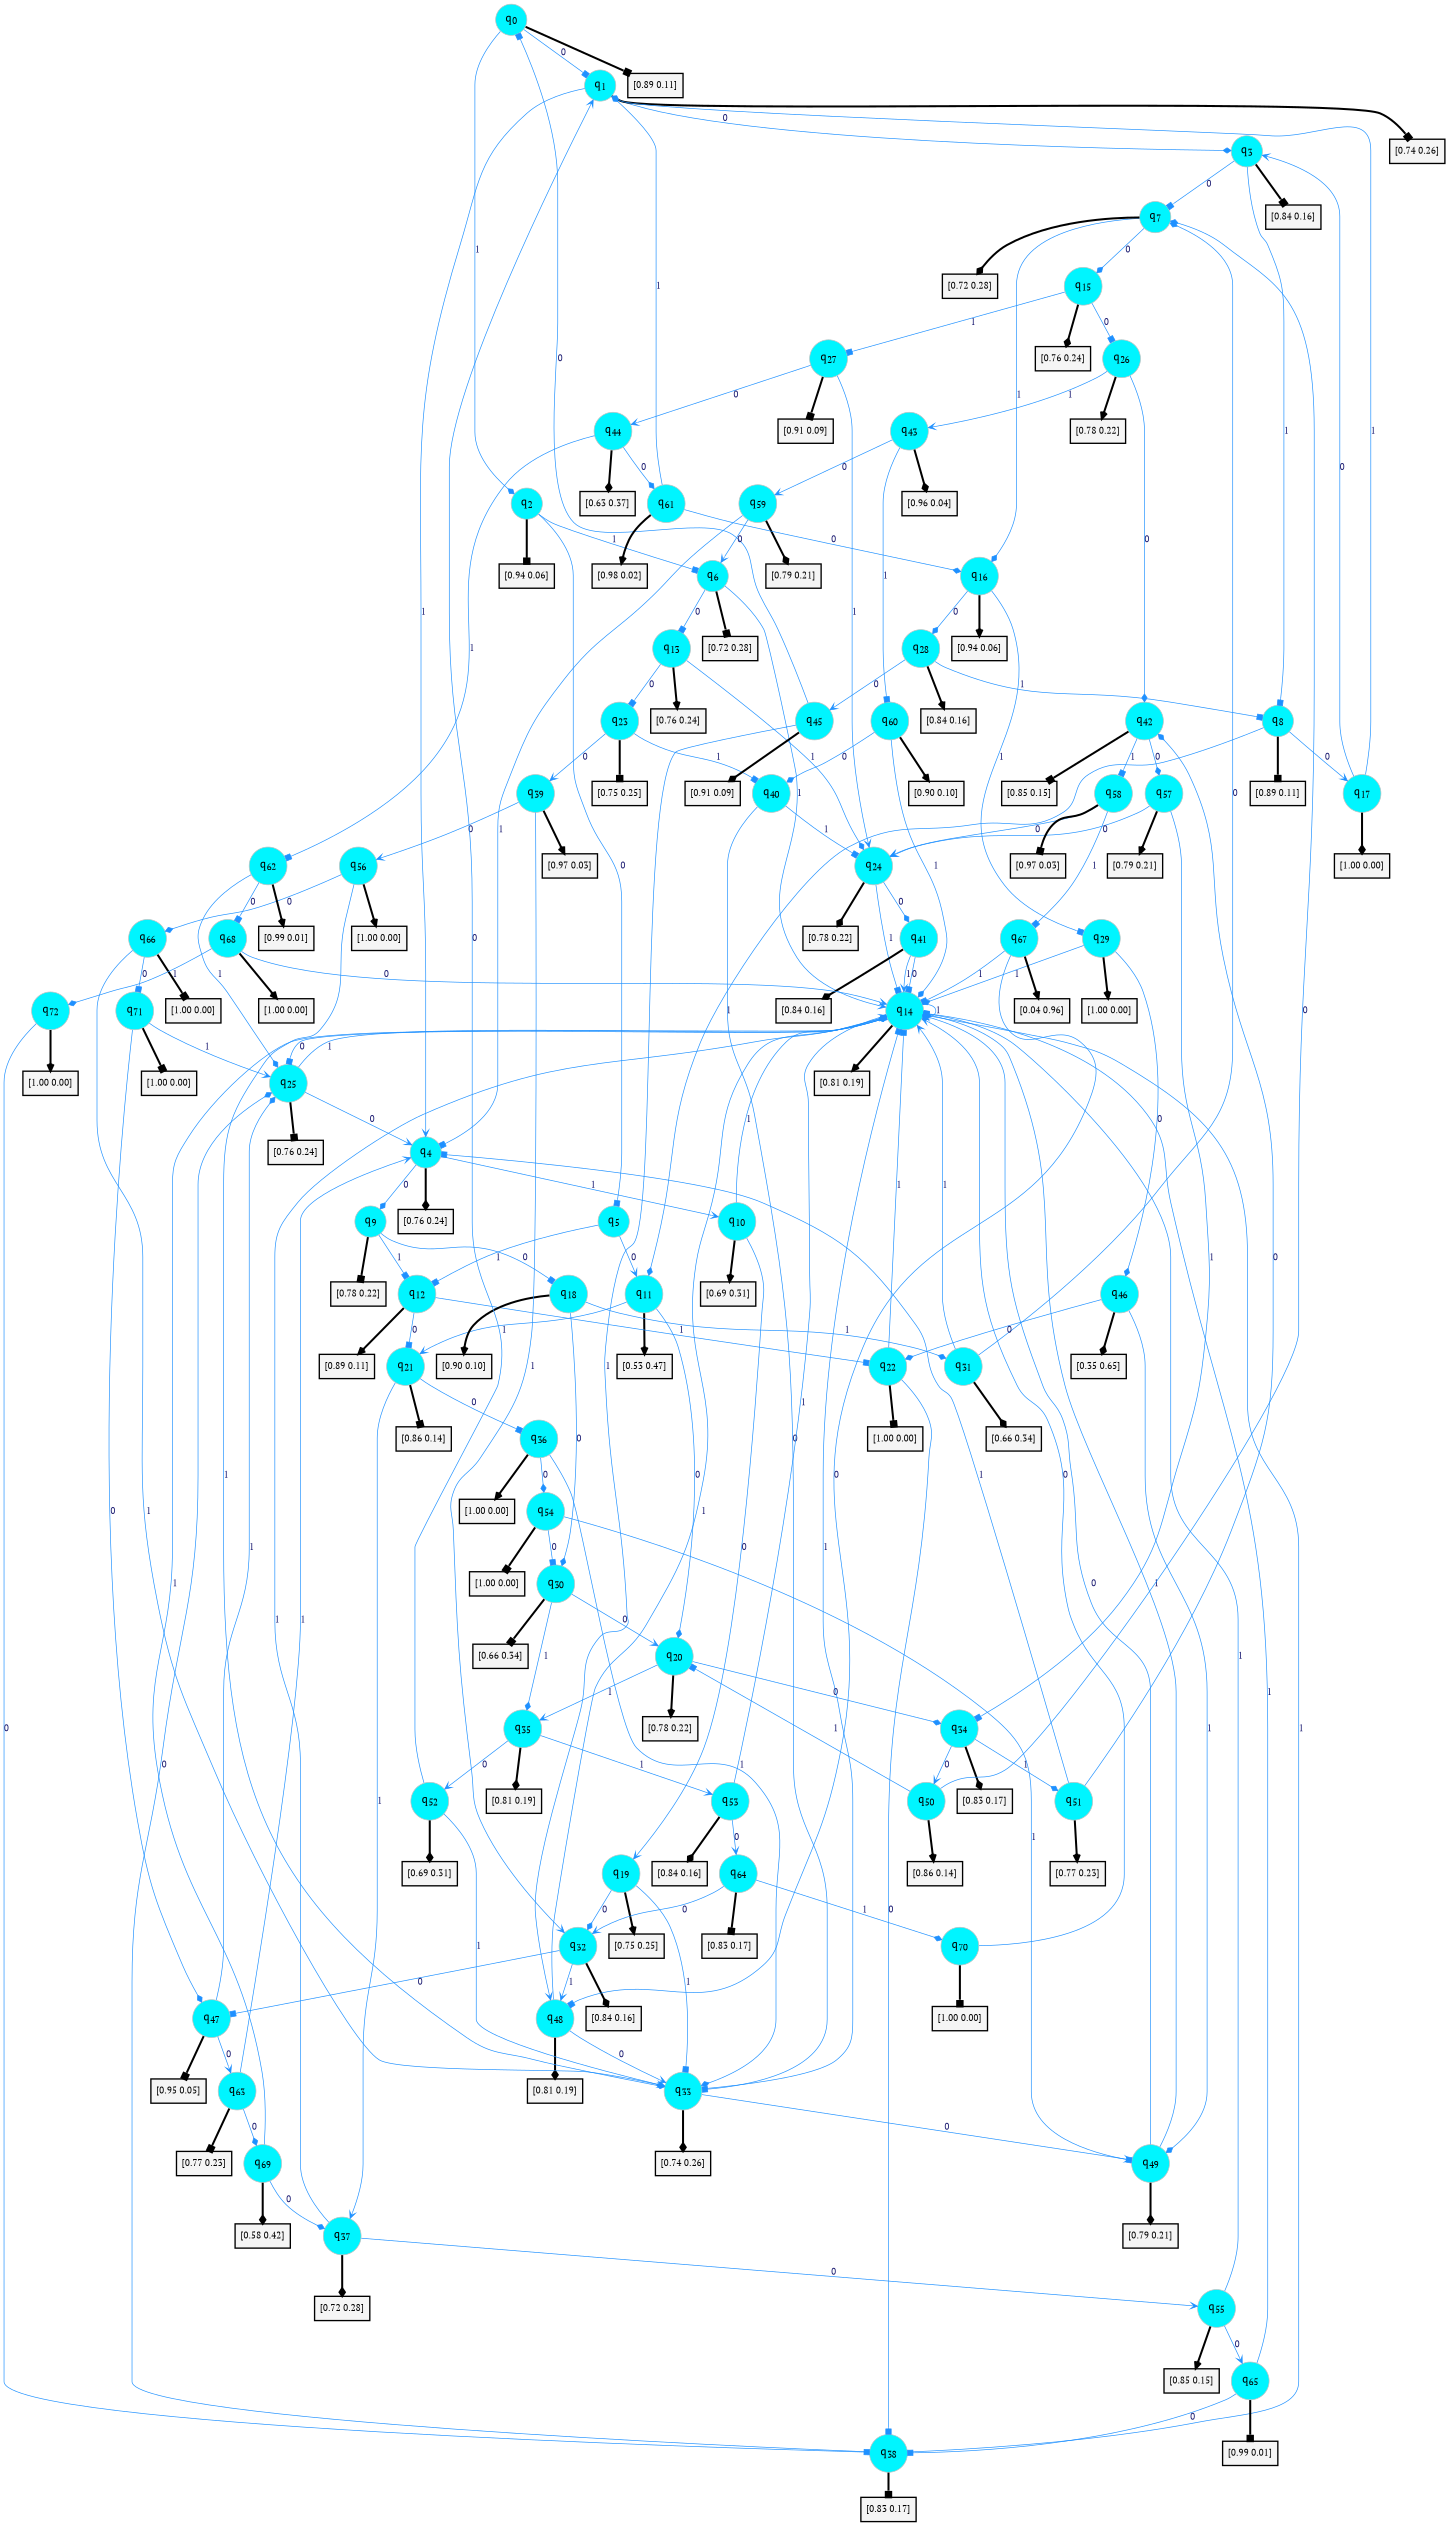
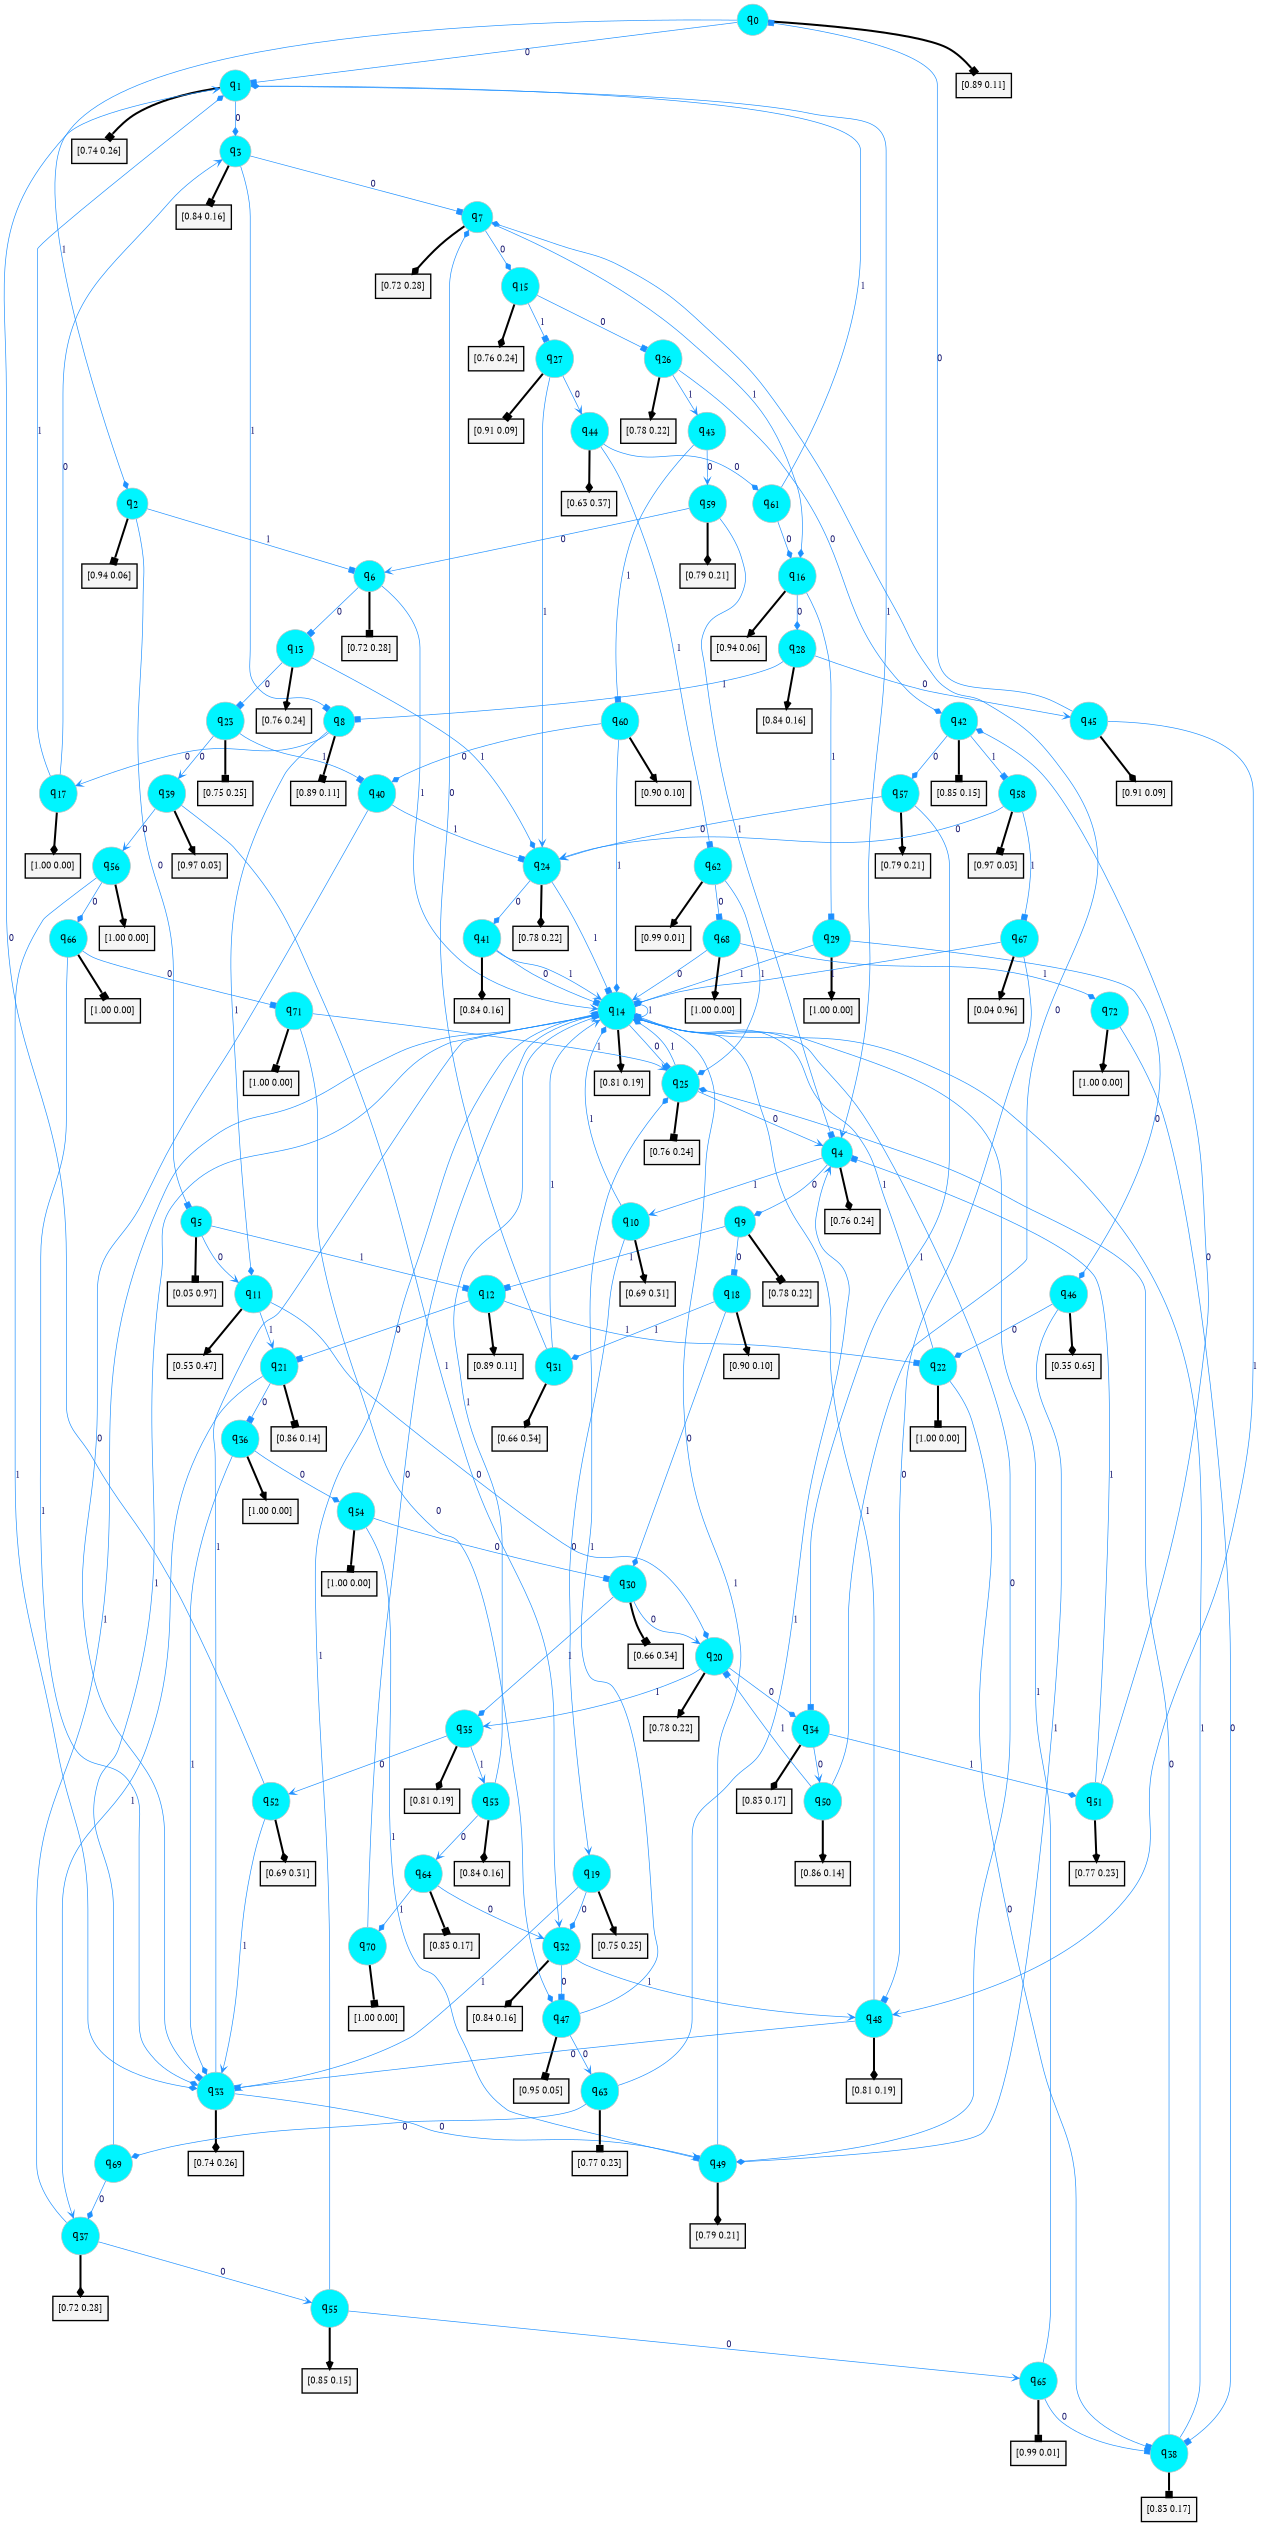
(930, 504) -> none
(620, 576) -> none
none -> (195, 1294)
(263, 2236) -> none
